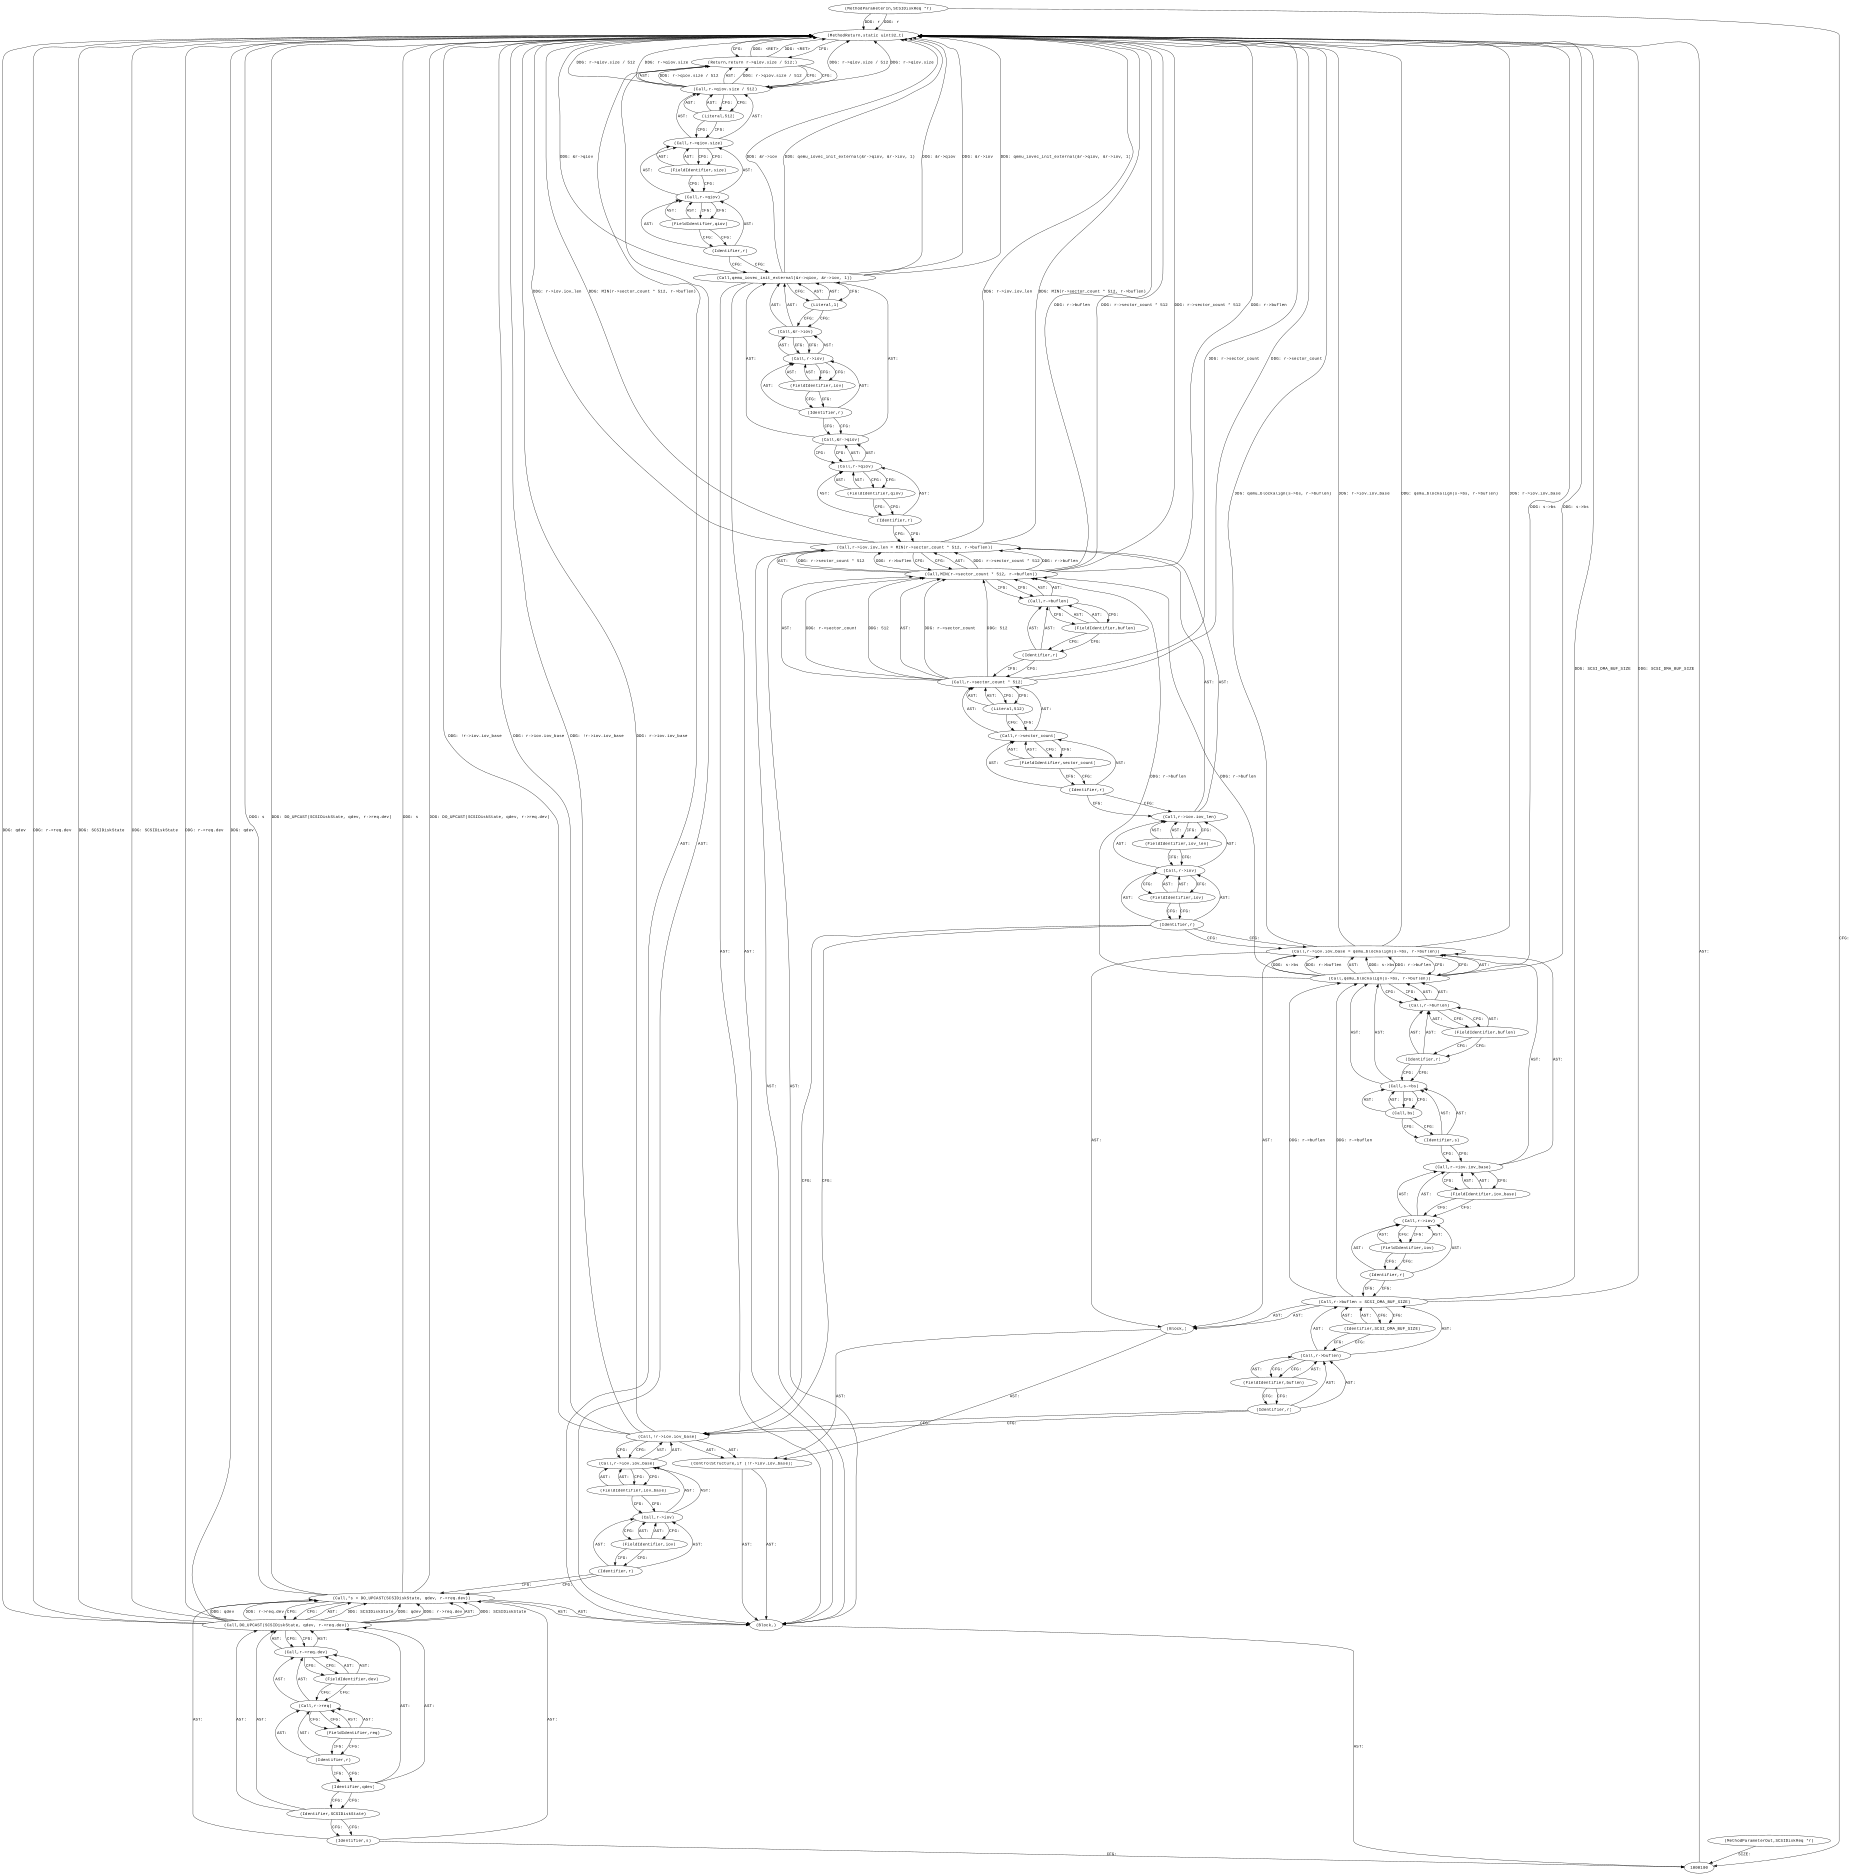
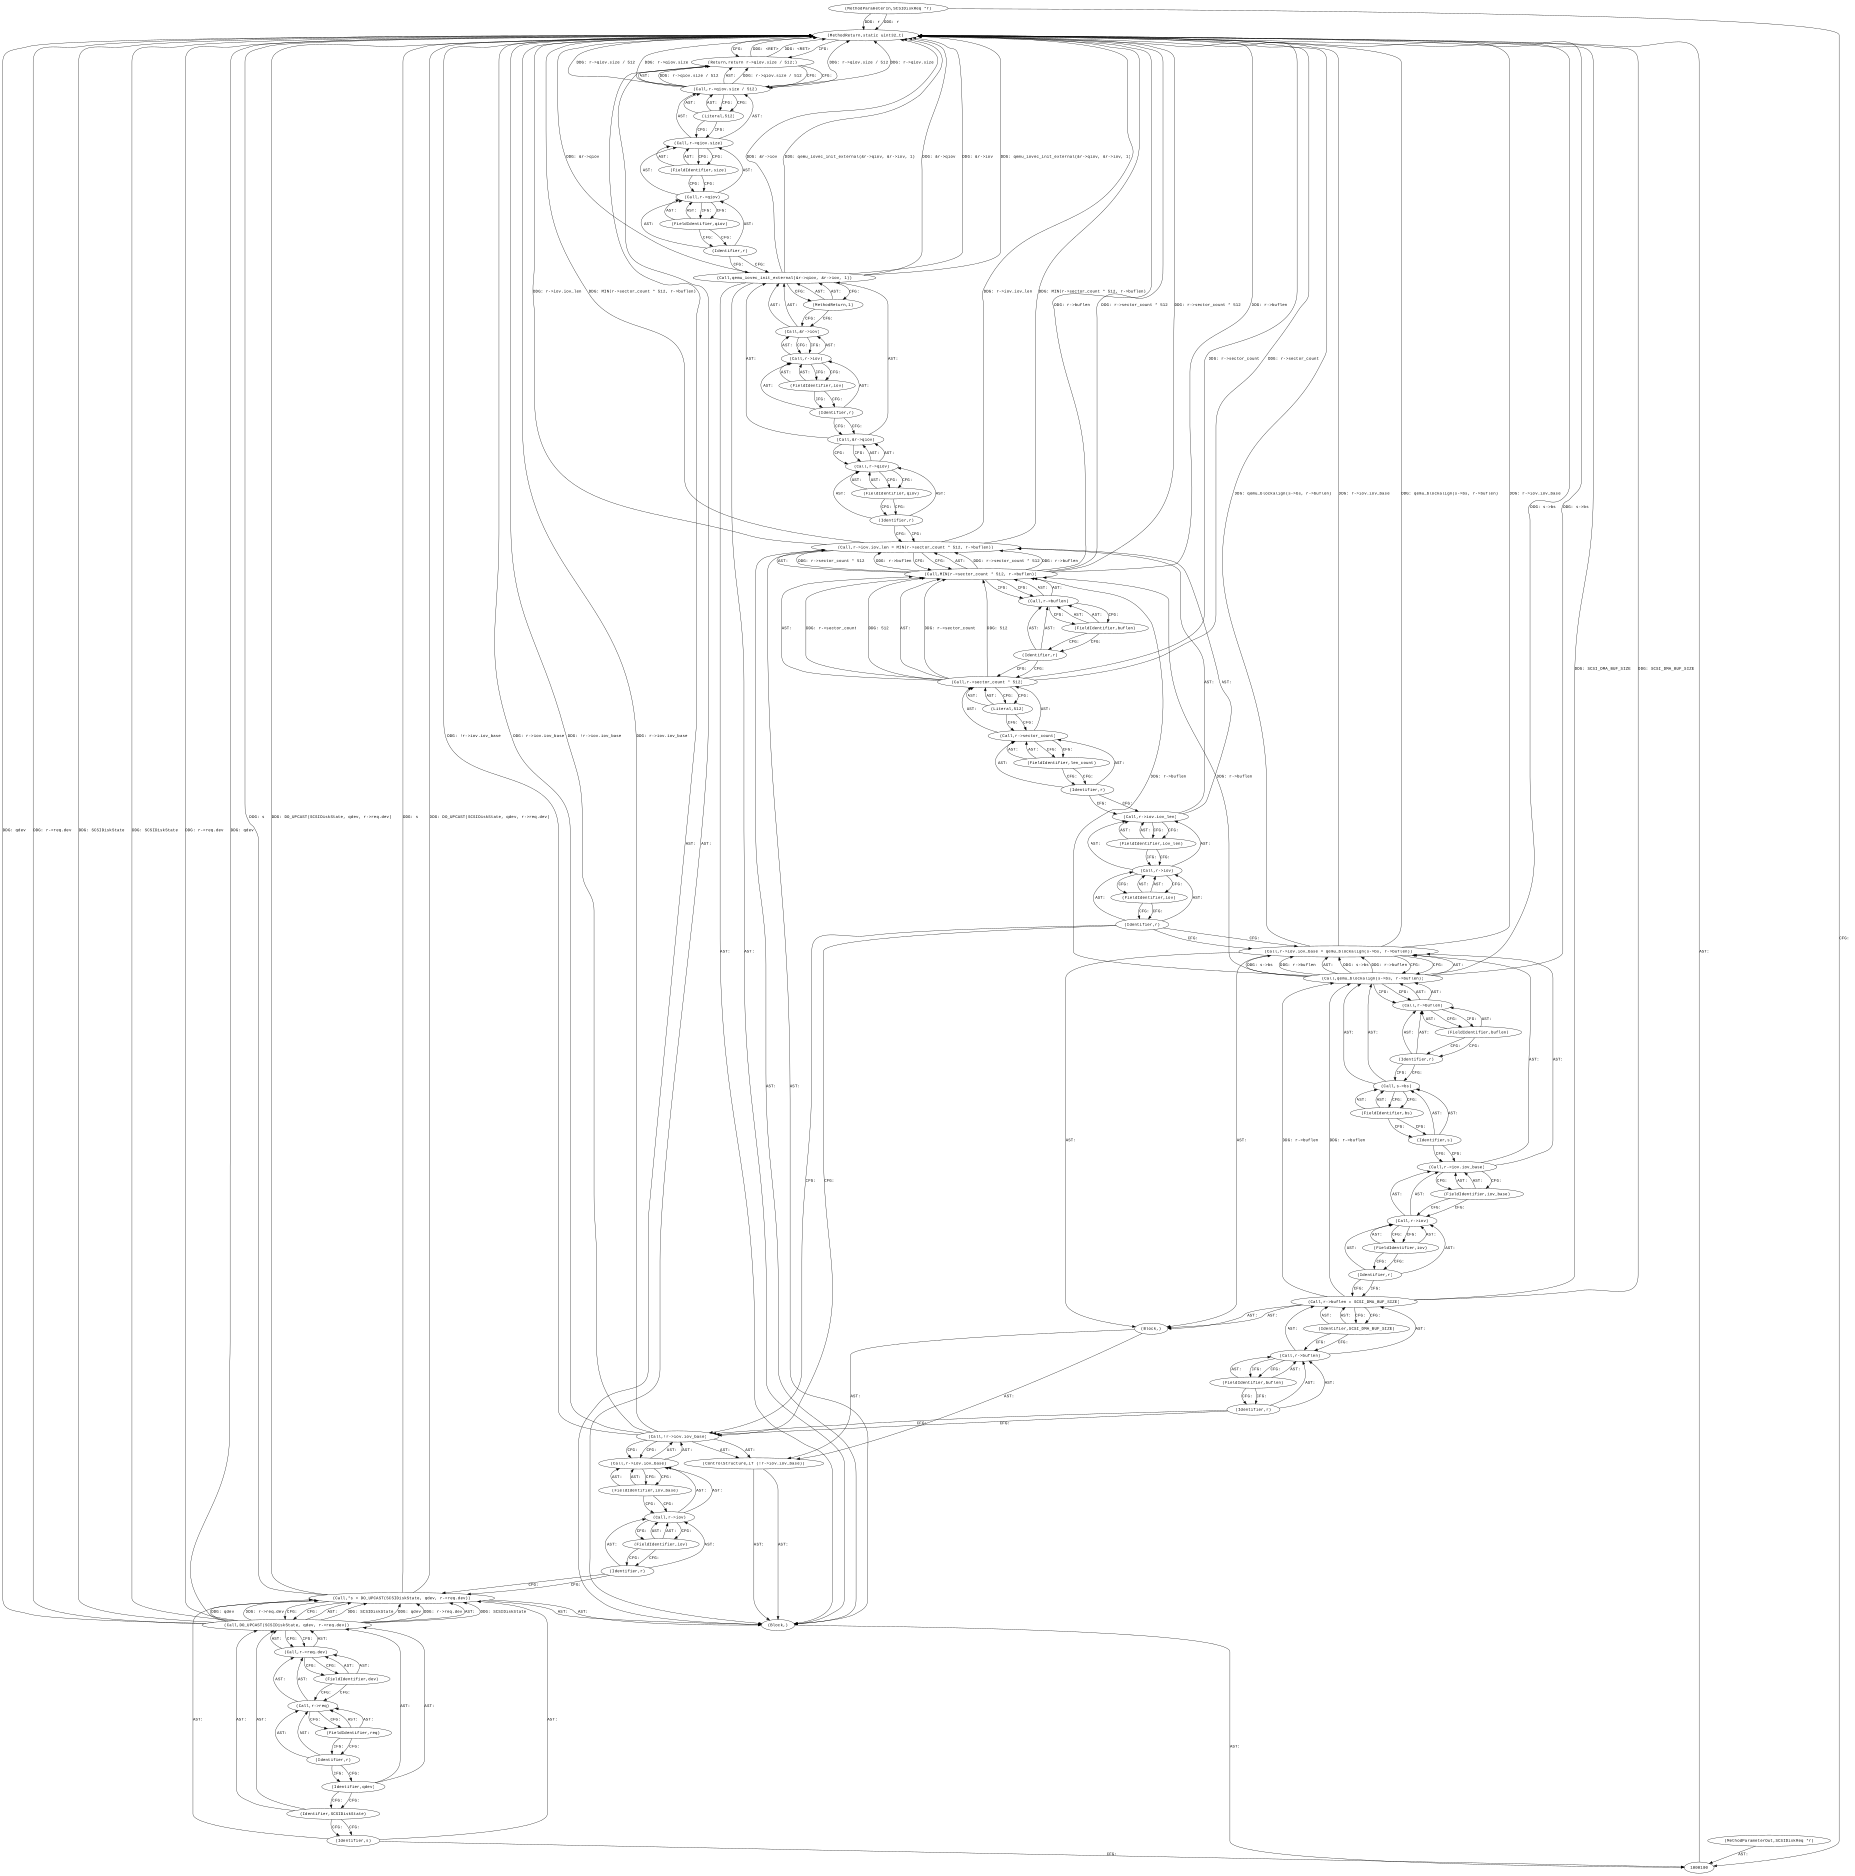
(825, 305) -> (833, 305)
(1058, 763) -> (1062, 763)
(1404, 1113) -> (1387, 1113)
(1746, 1854) -> (1745, 1854)
